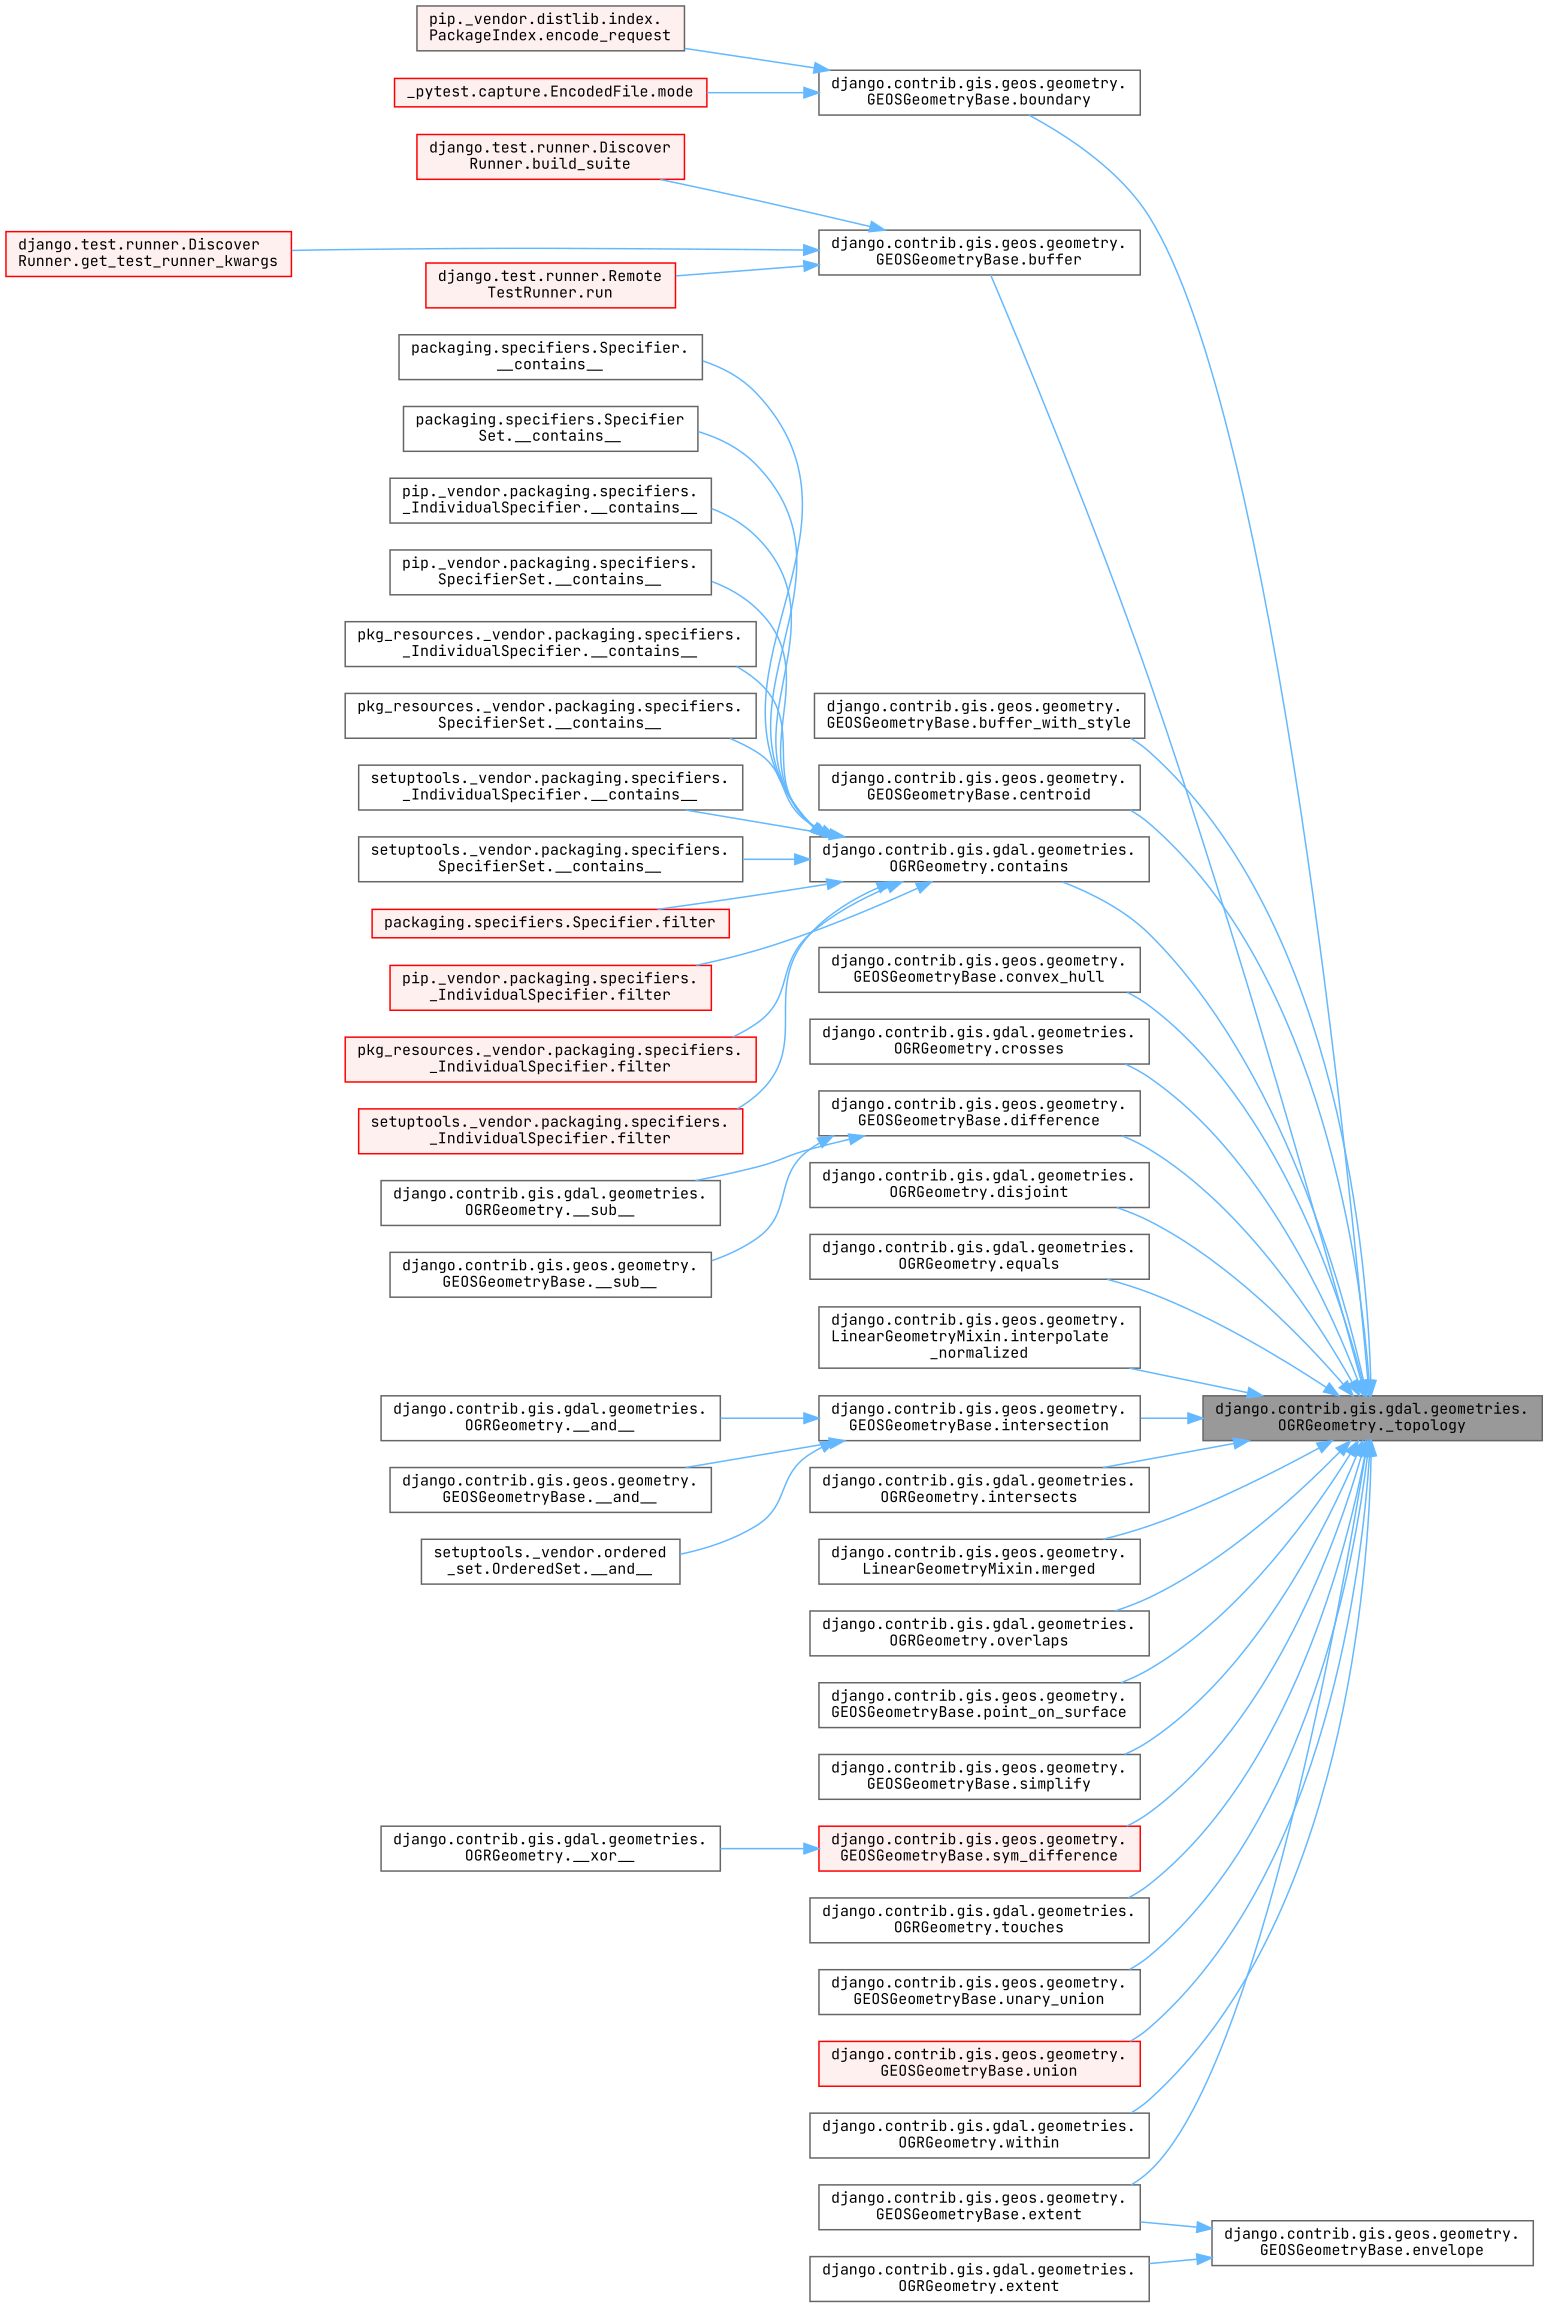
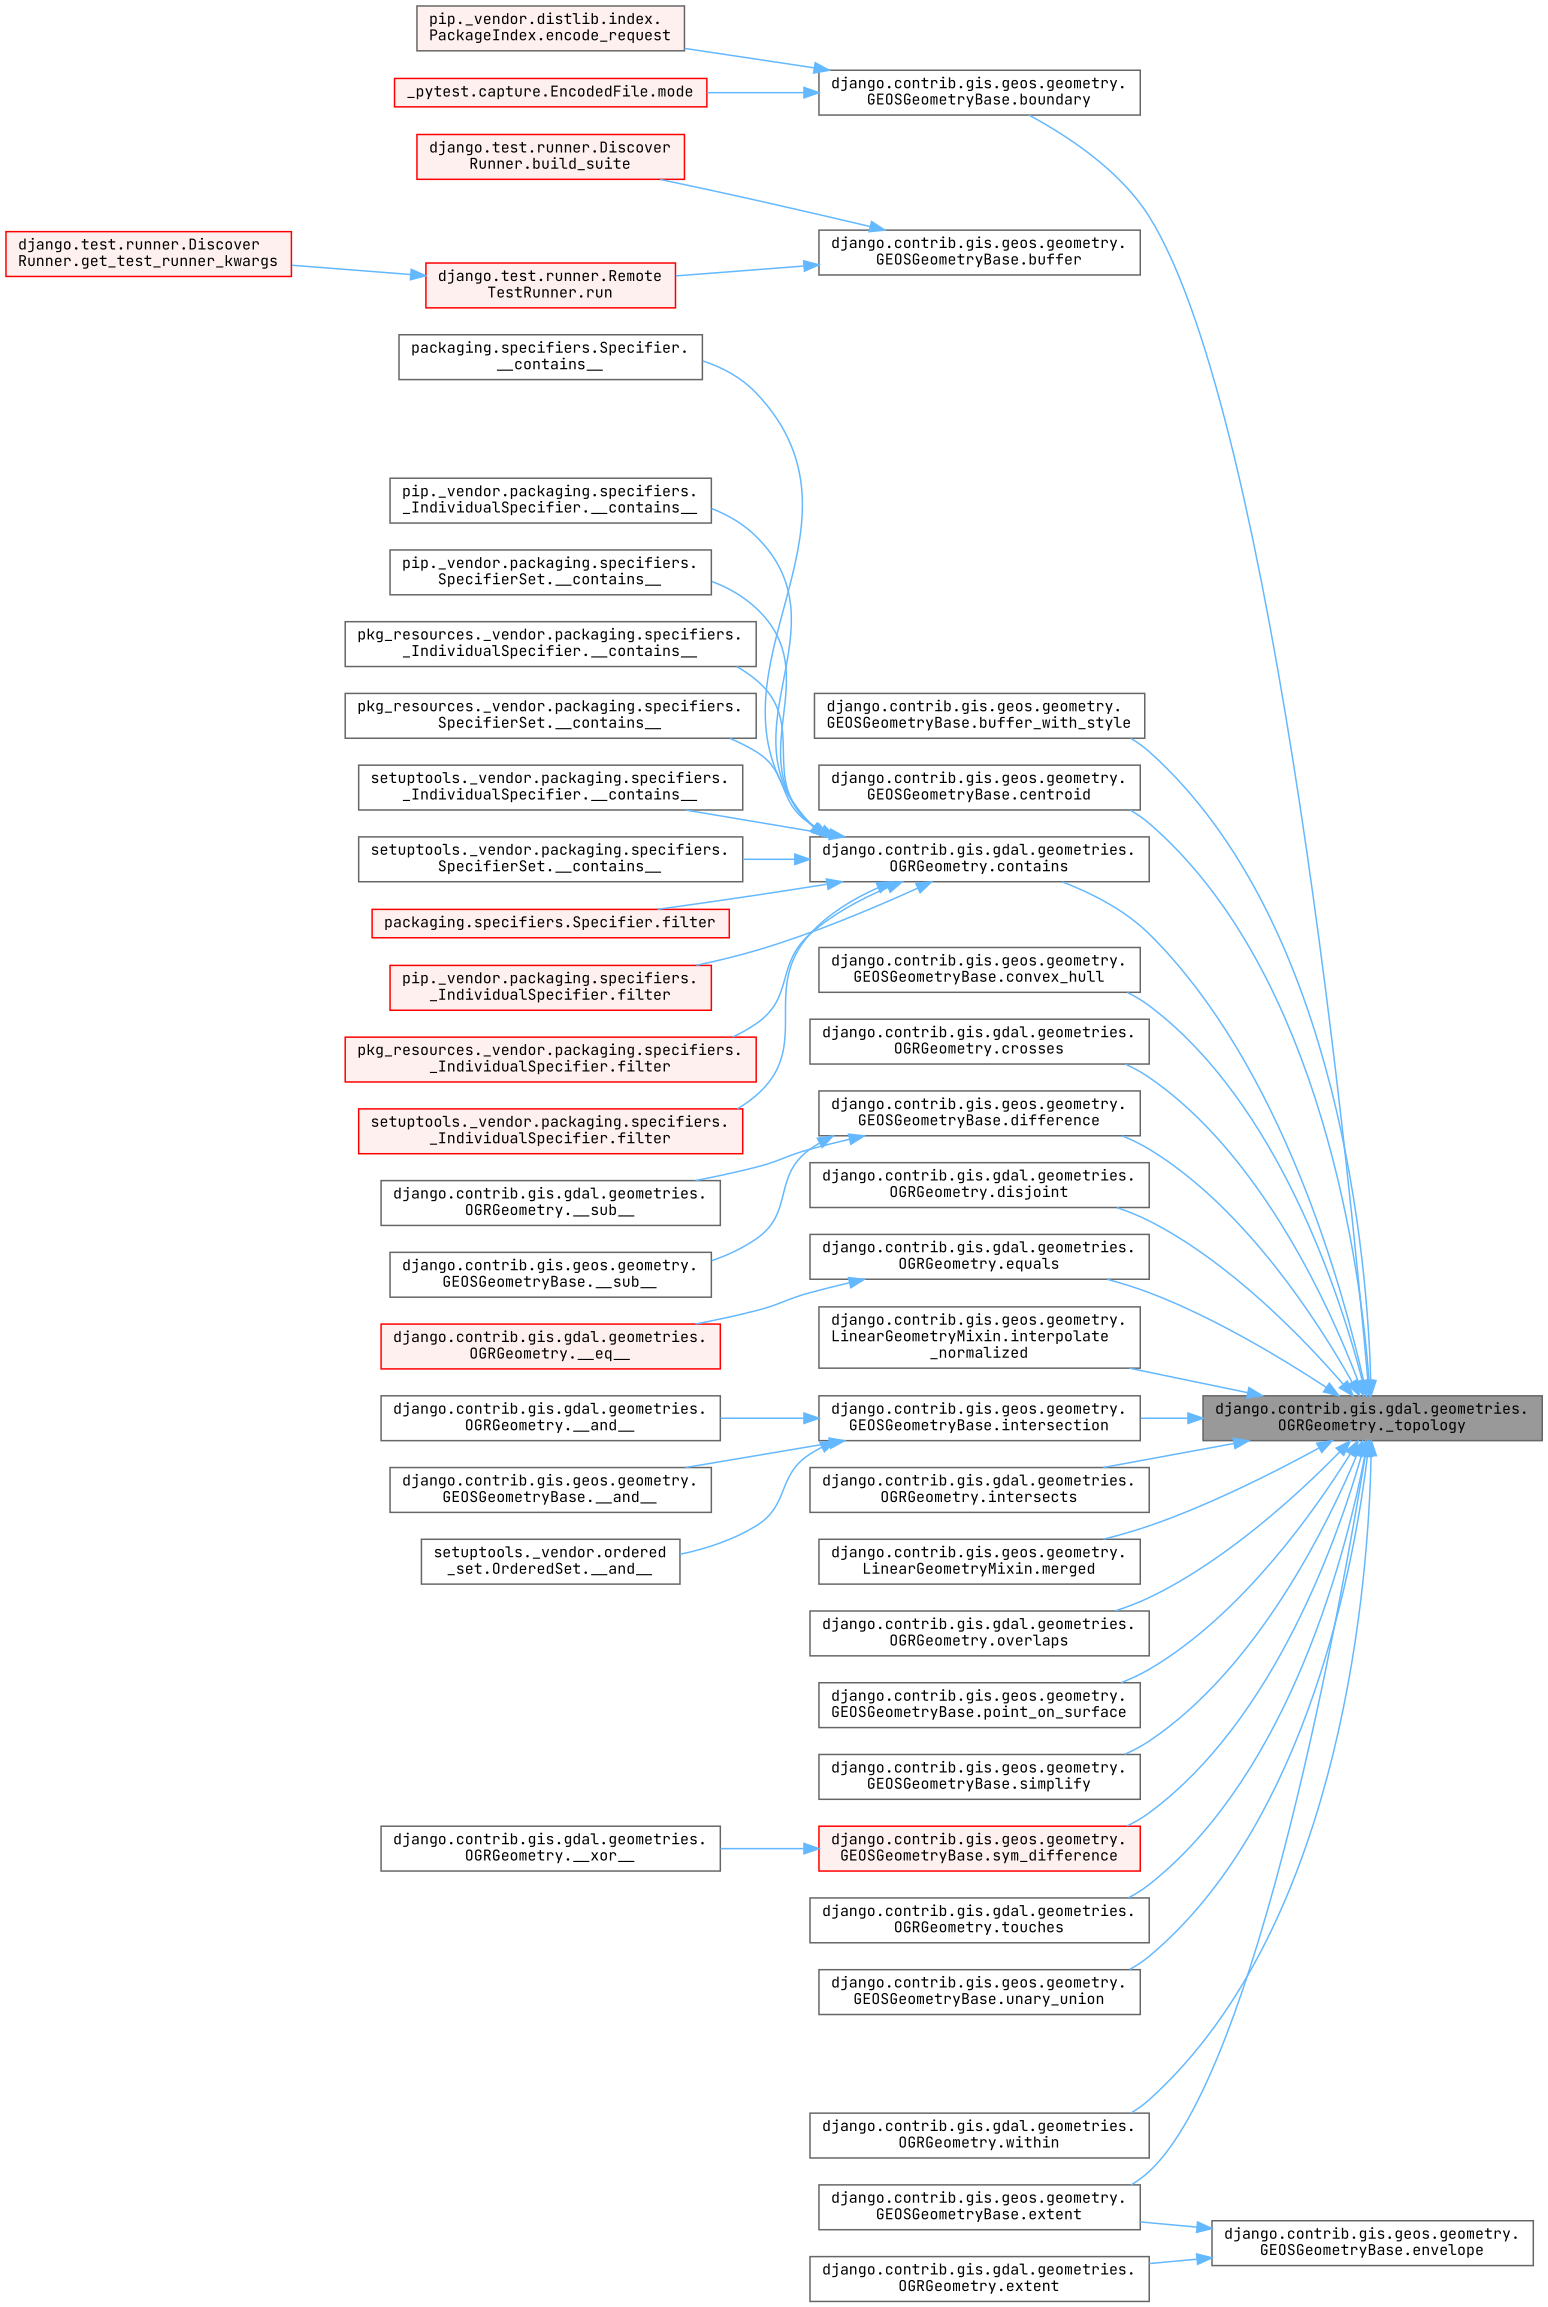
(548, 248) -> (351, 270)
(551, 429) -> none
(1196, 821) -> none
none -> (551, 1346)
(980, 2064) -> none
